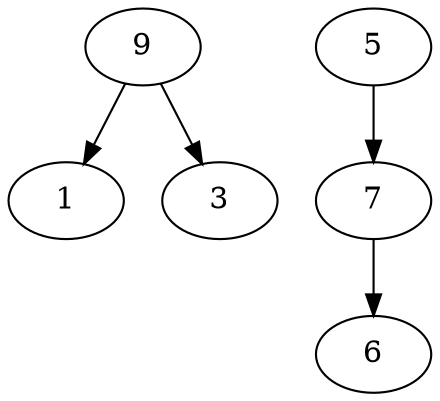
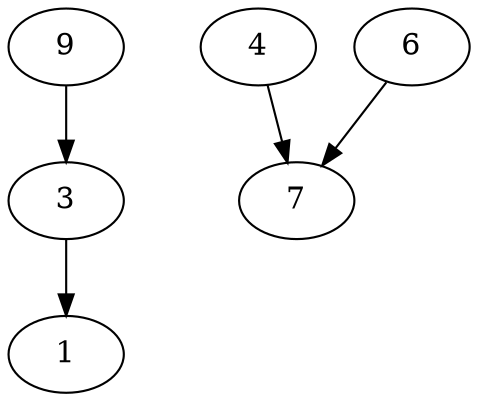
(374, 47) -> (258, 47)
(110, 114) -> (66, 267)
(374, 267) -> (361, 115)
